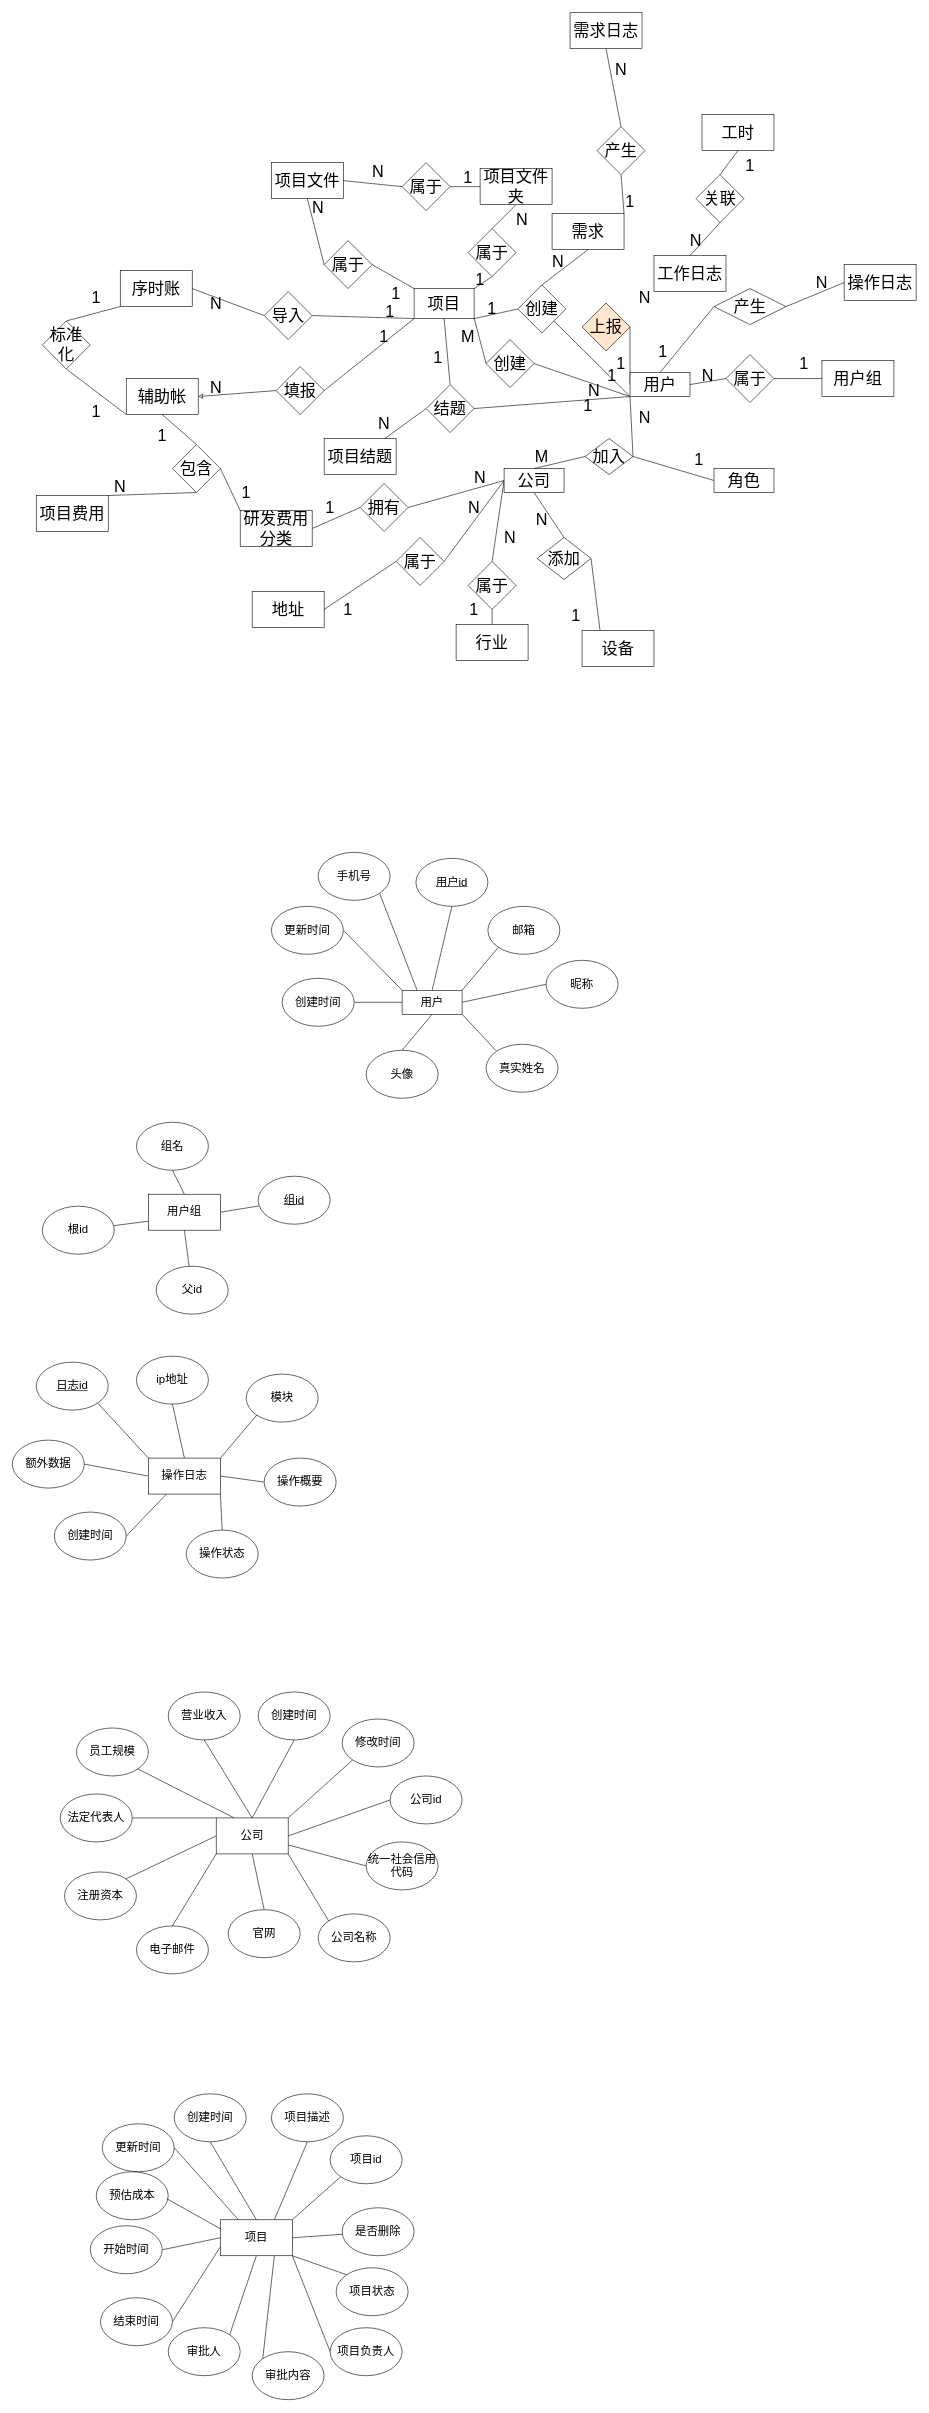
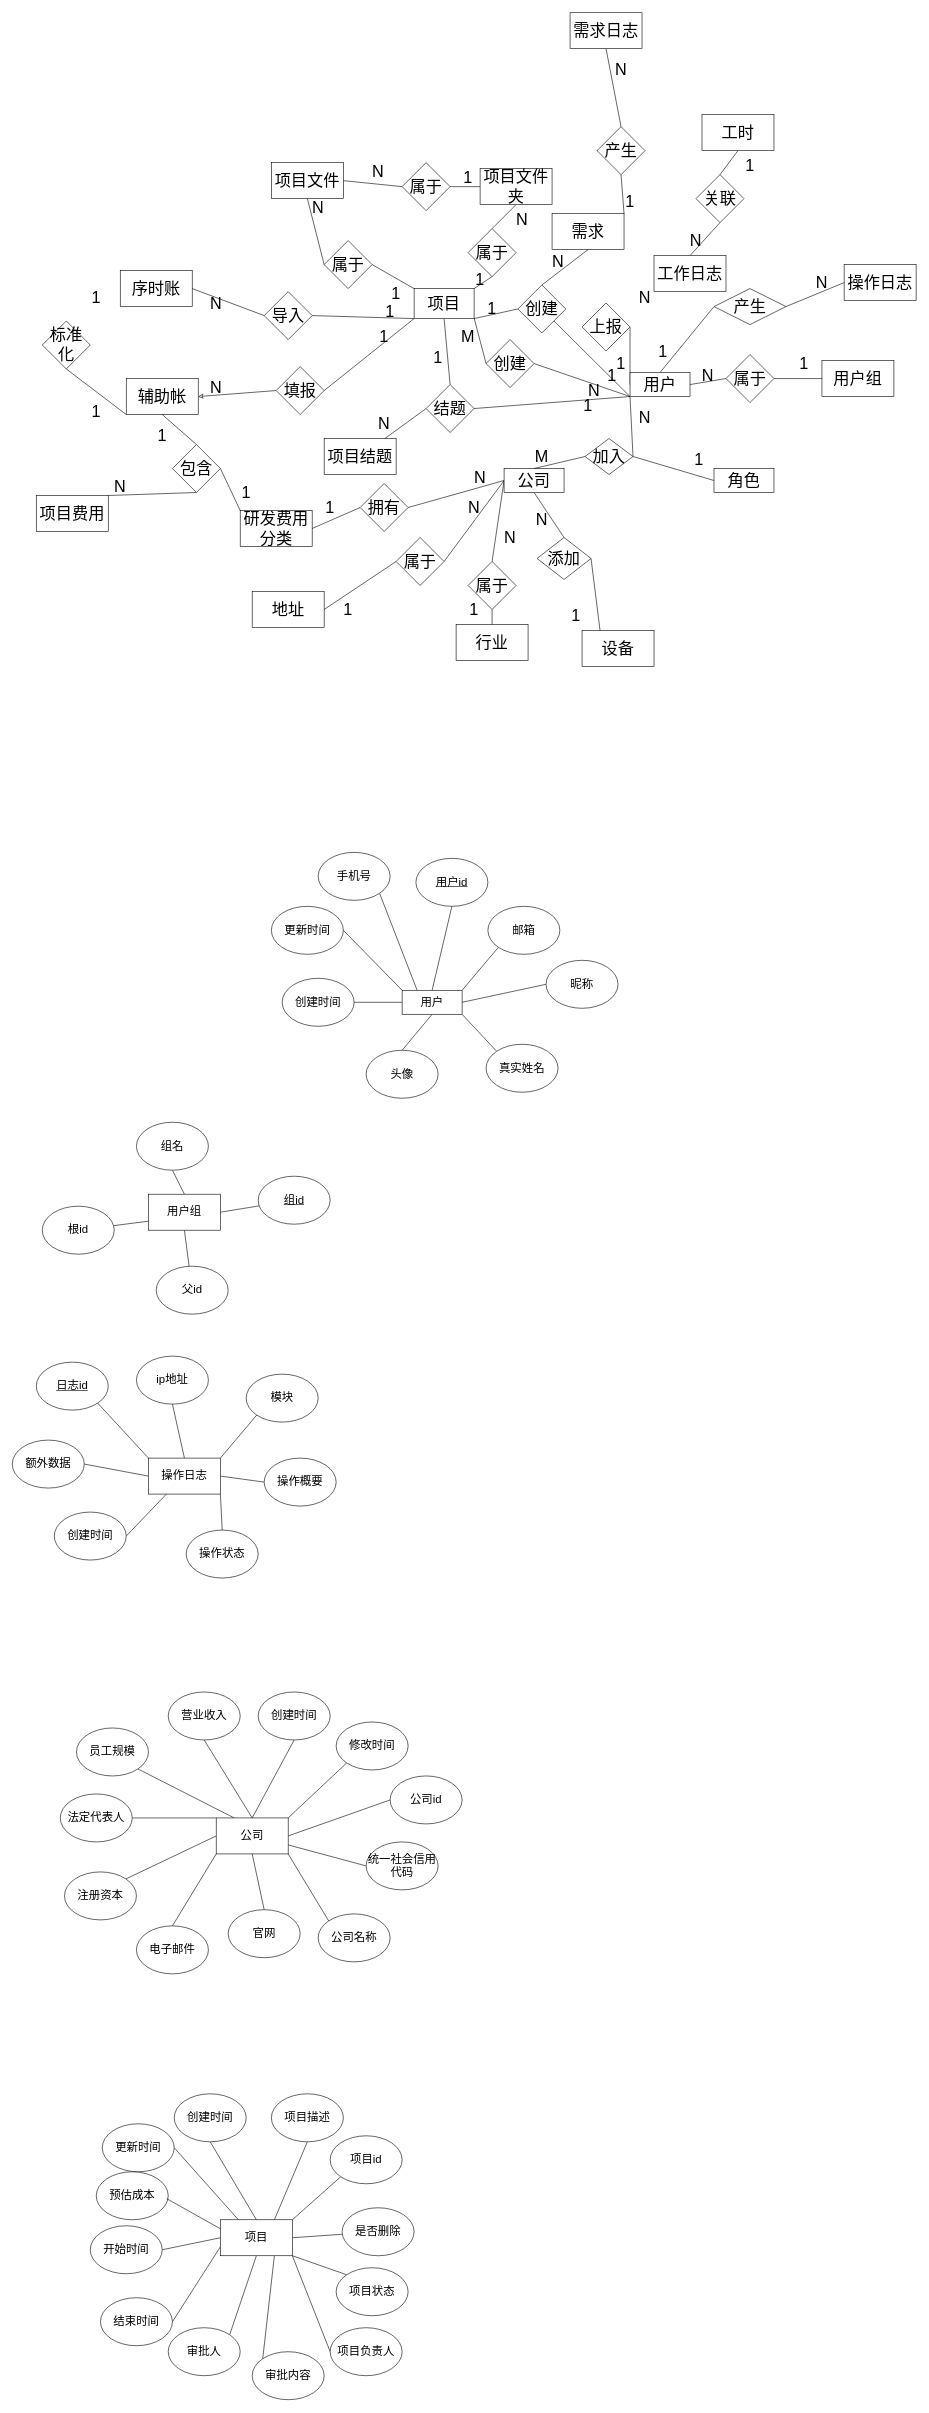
(94, 313) -> none
(606, 327) -> (606, 327)
(378, 1743) -> (372, 1746)
